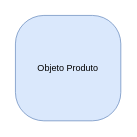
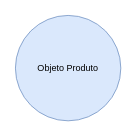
(68, 68) -> (68, 68)
